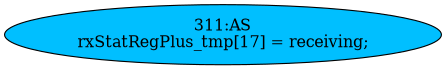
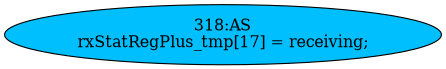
(223, 35) -> (223, 35)
